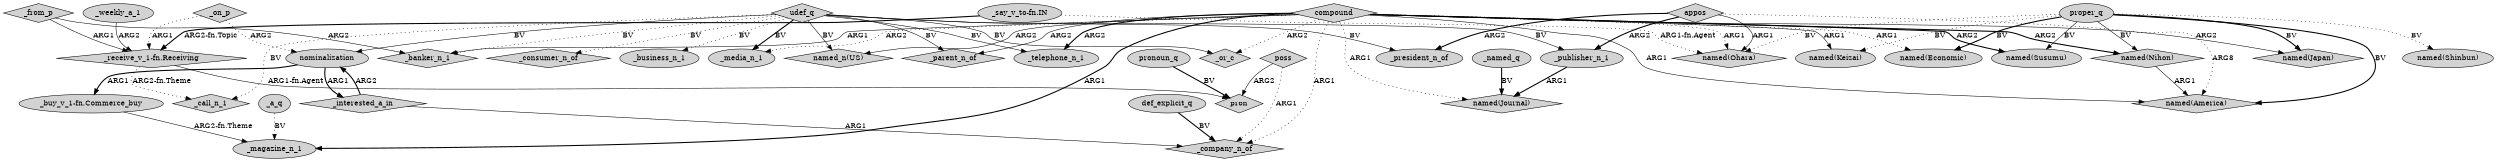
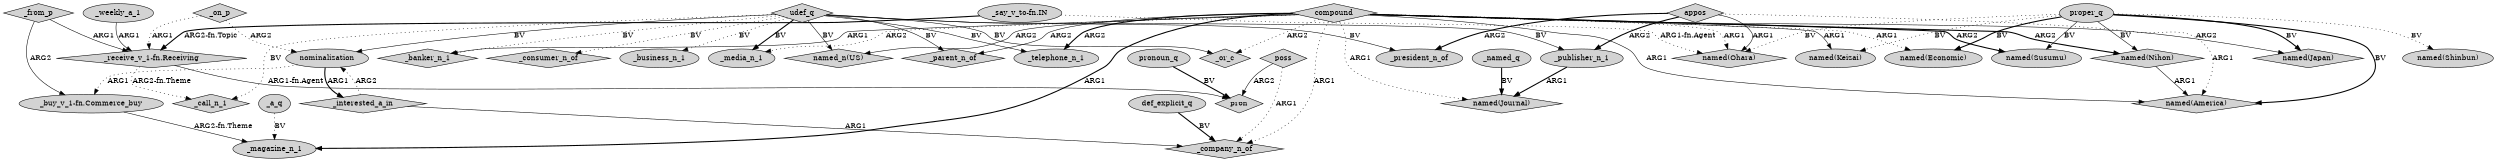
(254, 30) -> (29, 64)
(129, 36) -> (129, 36)
(2223, 58) -> (2223, 58)
(204, 69) -> (204, 69)
(354, 82) -> (354, 82)
